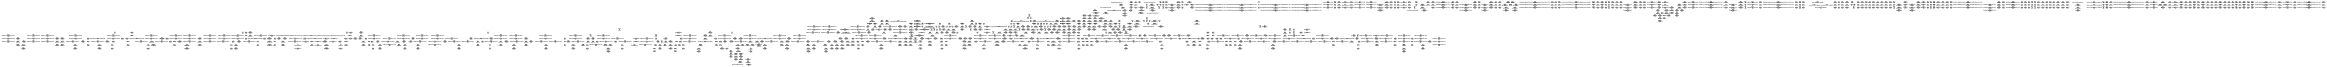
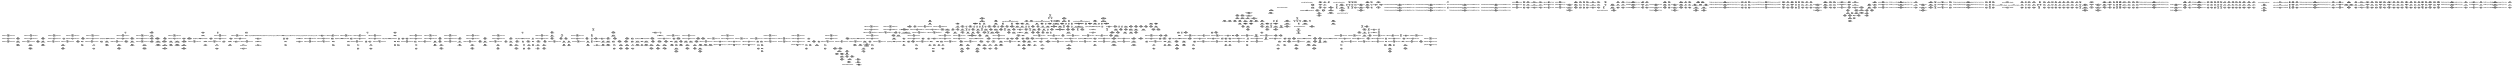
none -> (1618, 8)
none -> (1154, 49)
